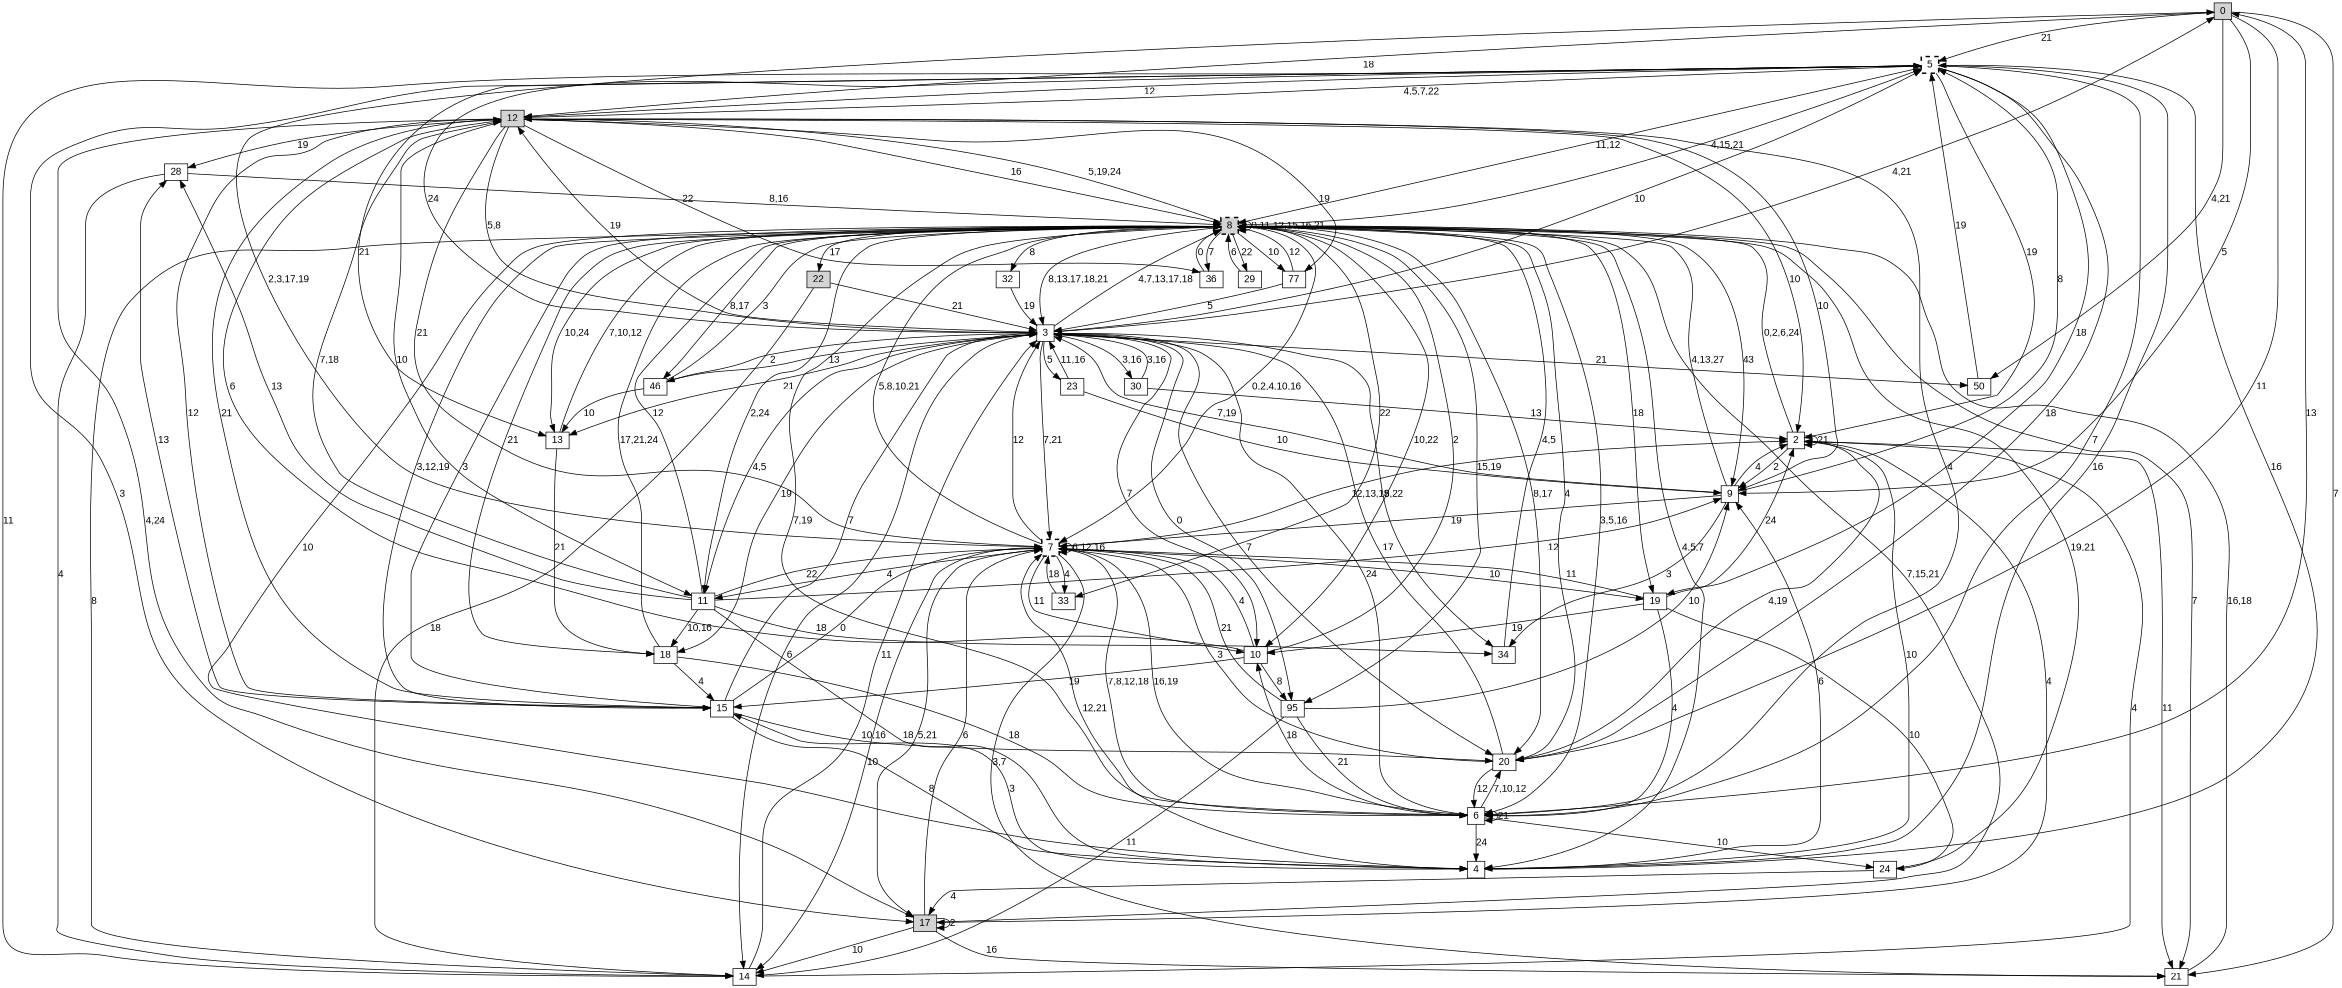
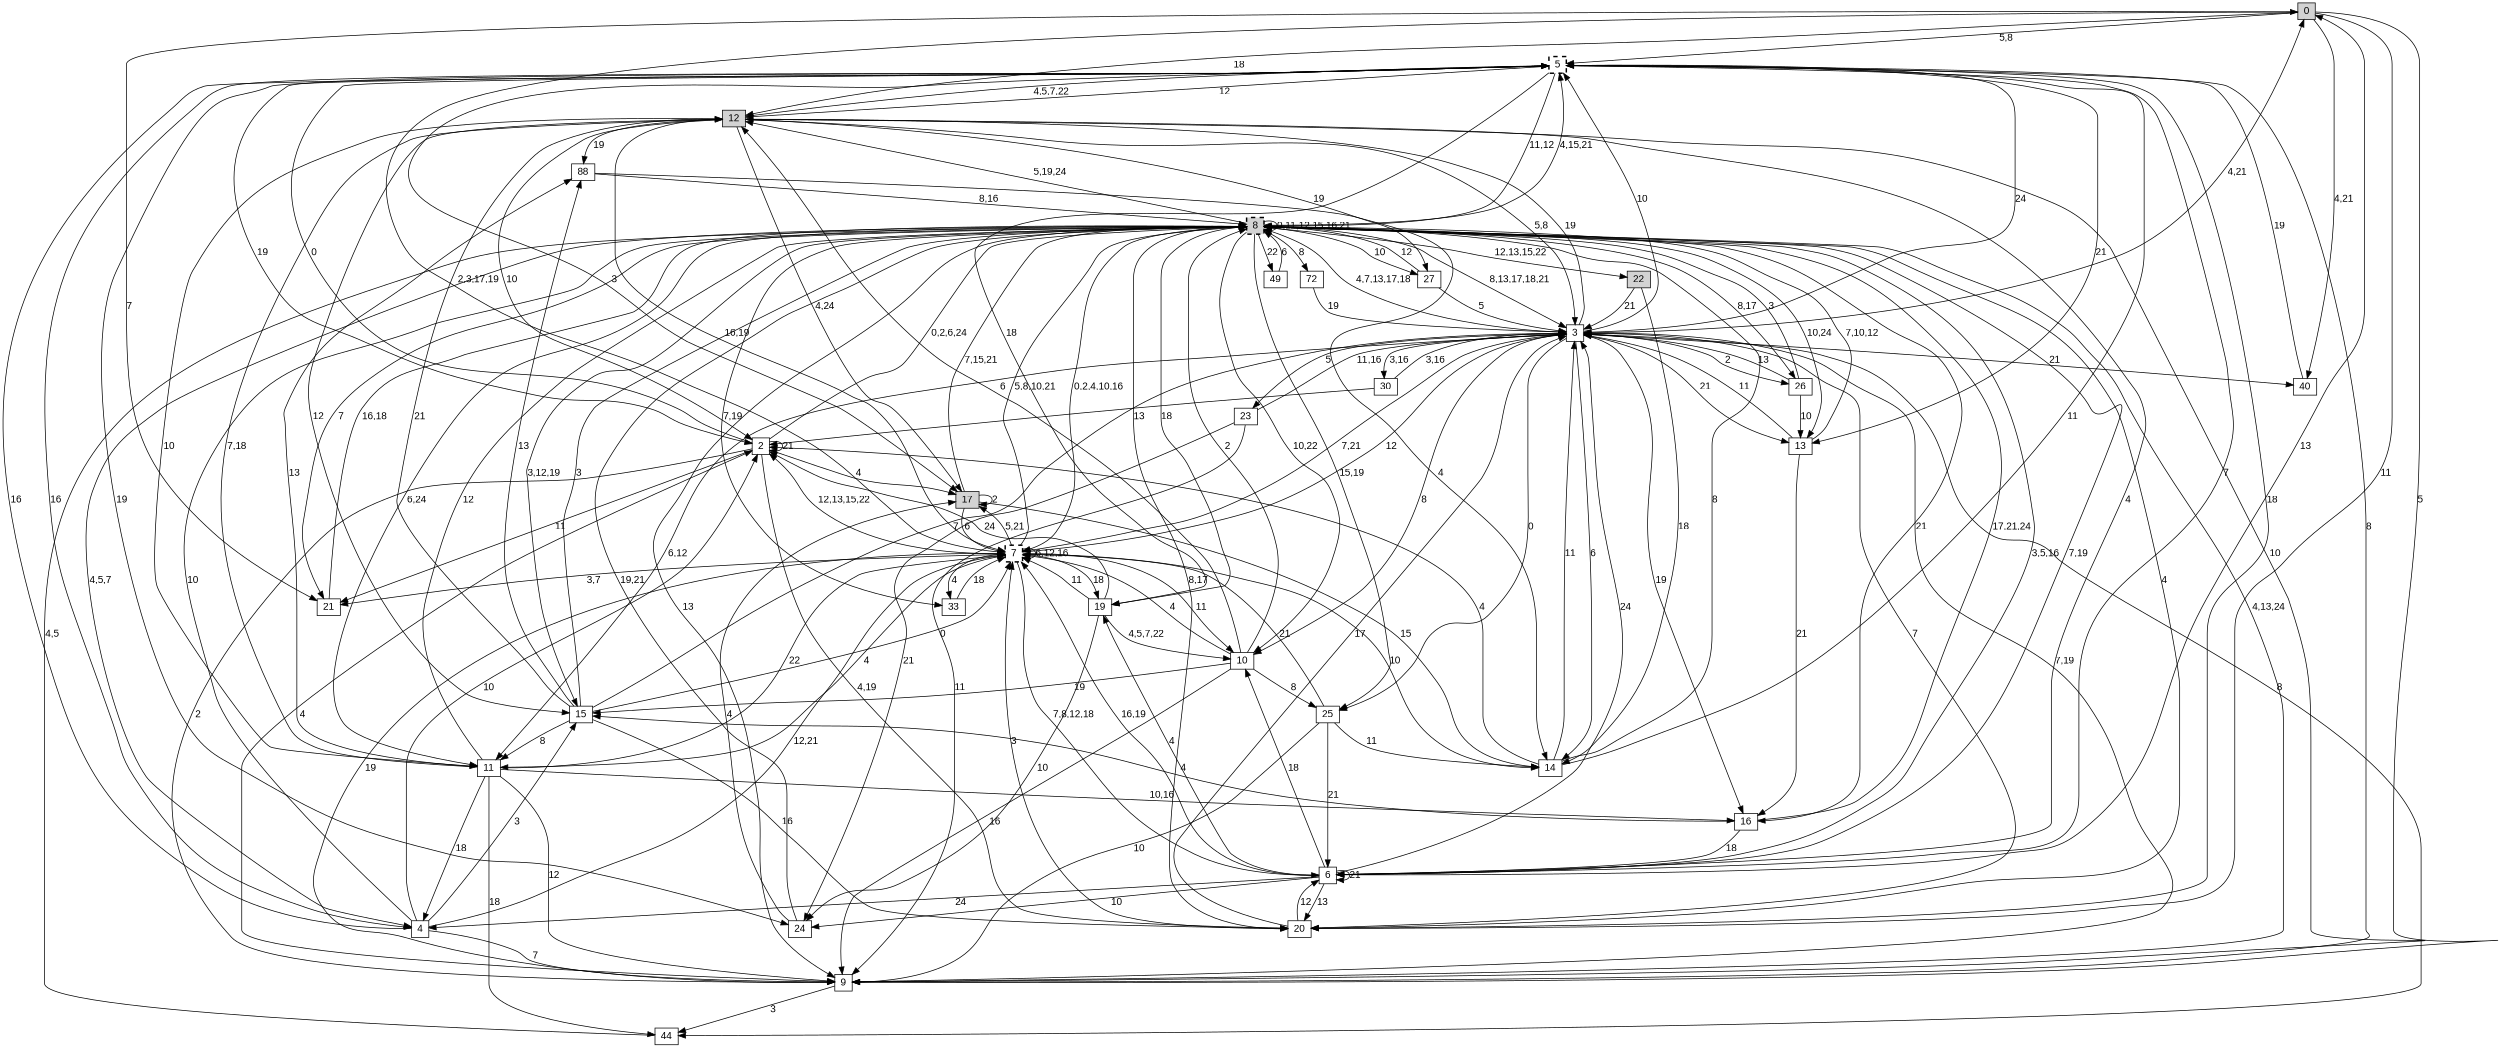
(2047, 38) -> (2006, 38)
none -> (232, 97)
none -> (323, 106)
(872, 151) -> none
(176, 172) -> (583, 172)
(835, 253) -> (1521, 253)
(1008, 279) -> (1312, 279)
(1211, 279) -> none
(1250, 279) -> (1276, 279)
(1294, 279) -> (1429, 279)
(423, 333) -> (737, 333)
(1708, 360) -> (2269, 607)
(1749, 360) -> (688, 607)
none -> (1700, 370)
(655, 387) -> (1800, 387)
(1979, 387) -> (2305, 387)
(760, 414) -> (417, 500)
(1385, 414) -> (733, 417)
(1283, 440) -> (960, 688)
(759, 467) -> (678, 554)
(1130, 494) -> (1424, 500)
(1495, 575) -> (1099, 580)
none -> (895, 586)
(1517, 628) -> (1146, 634)
(666, 655) -> (1746, 822)
(1504, 655) -> (667, 1036)
(1821, 682) -> (535, 956)
(1293, 709) -> (1328, 714)
(874, 736) -> (788, 822)
(1654, 778) -> (1192, 788)
none -> (1033, 788)
(1510, 789) -> (1323, 902)
(973, 820) -> (537, 737)
(858, 950) -> (1406, 634)
(1544, 971) -> none
